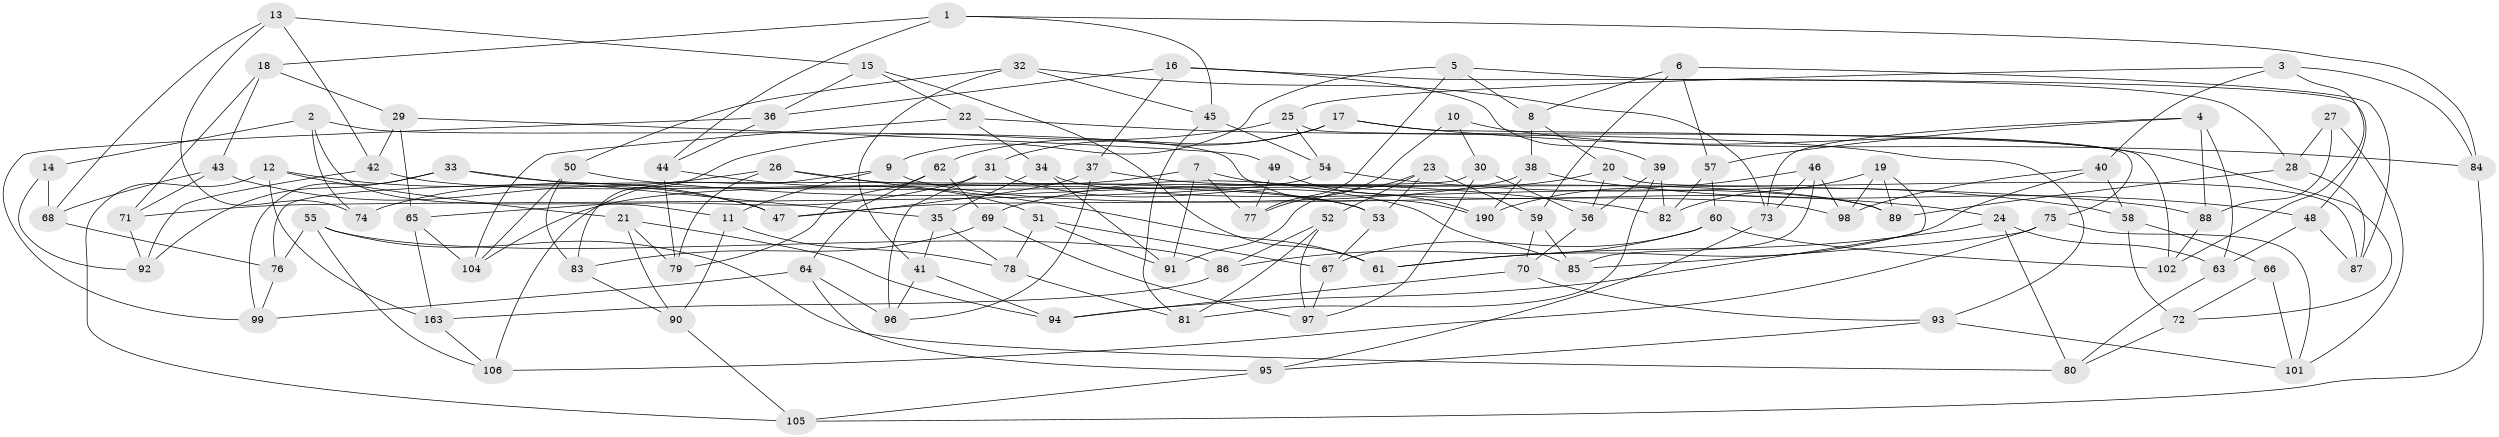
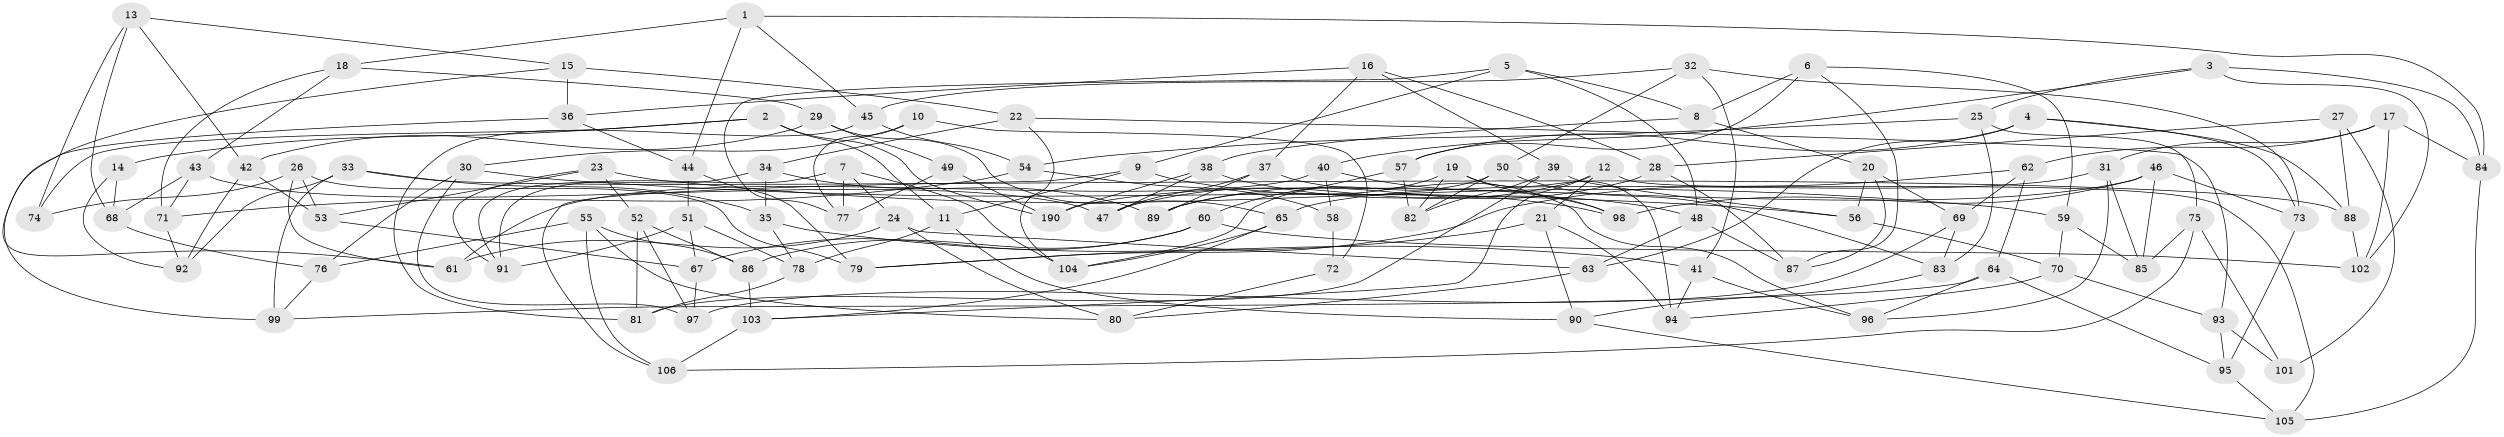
(2270, 270) -> none
(434, 320) -> (752, 320)
